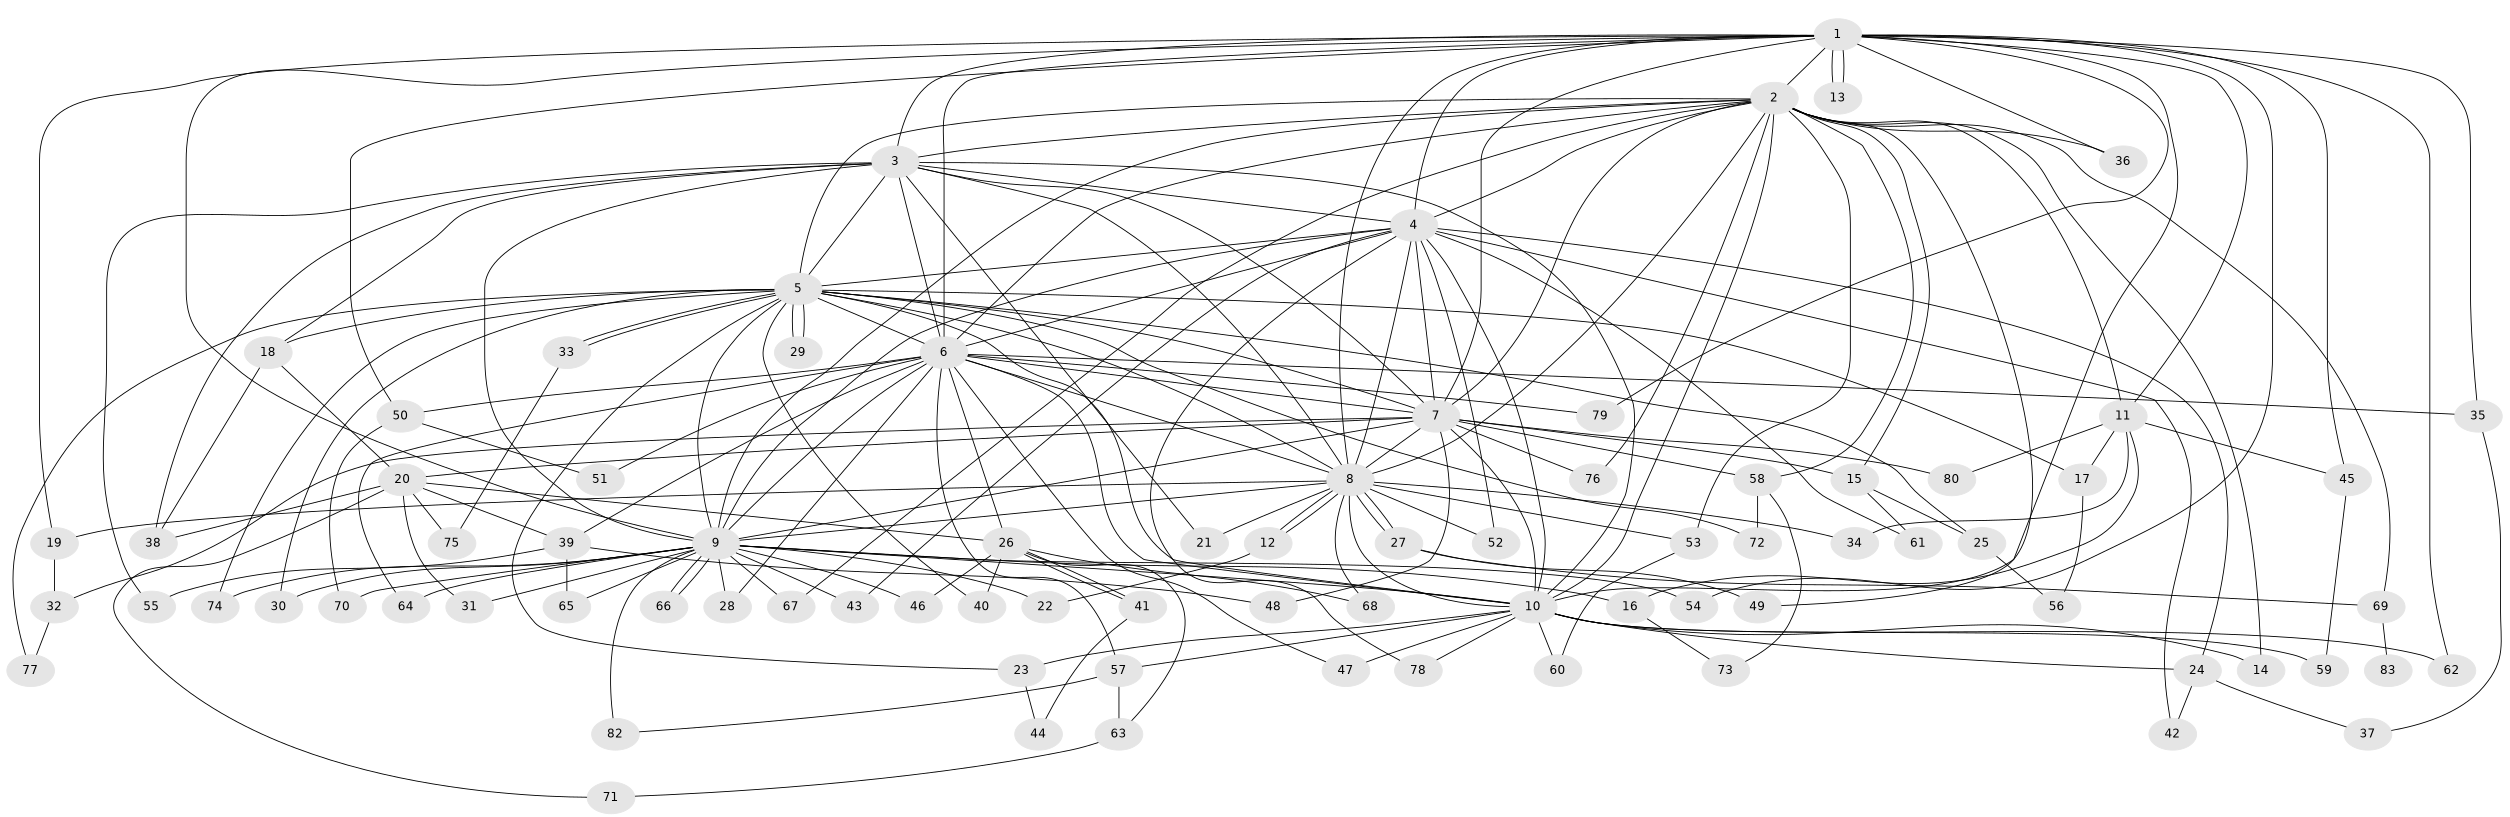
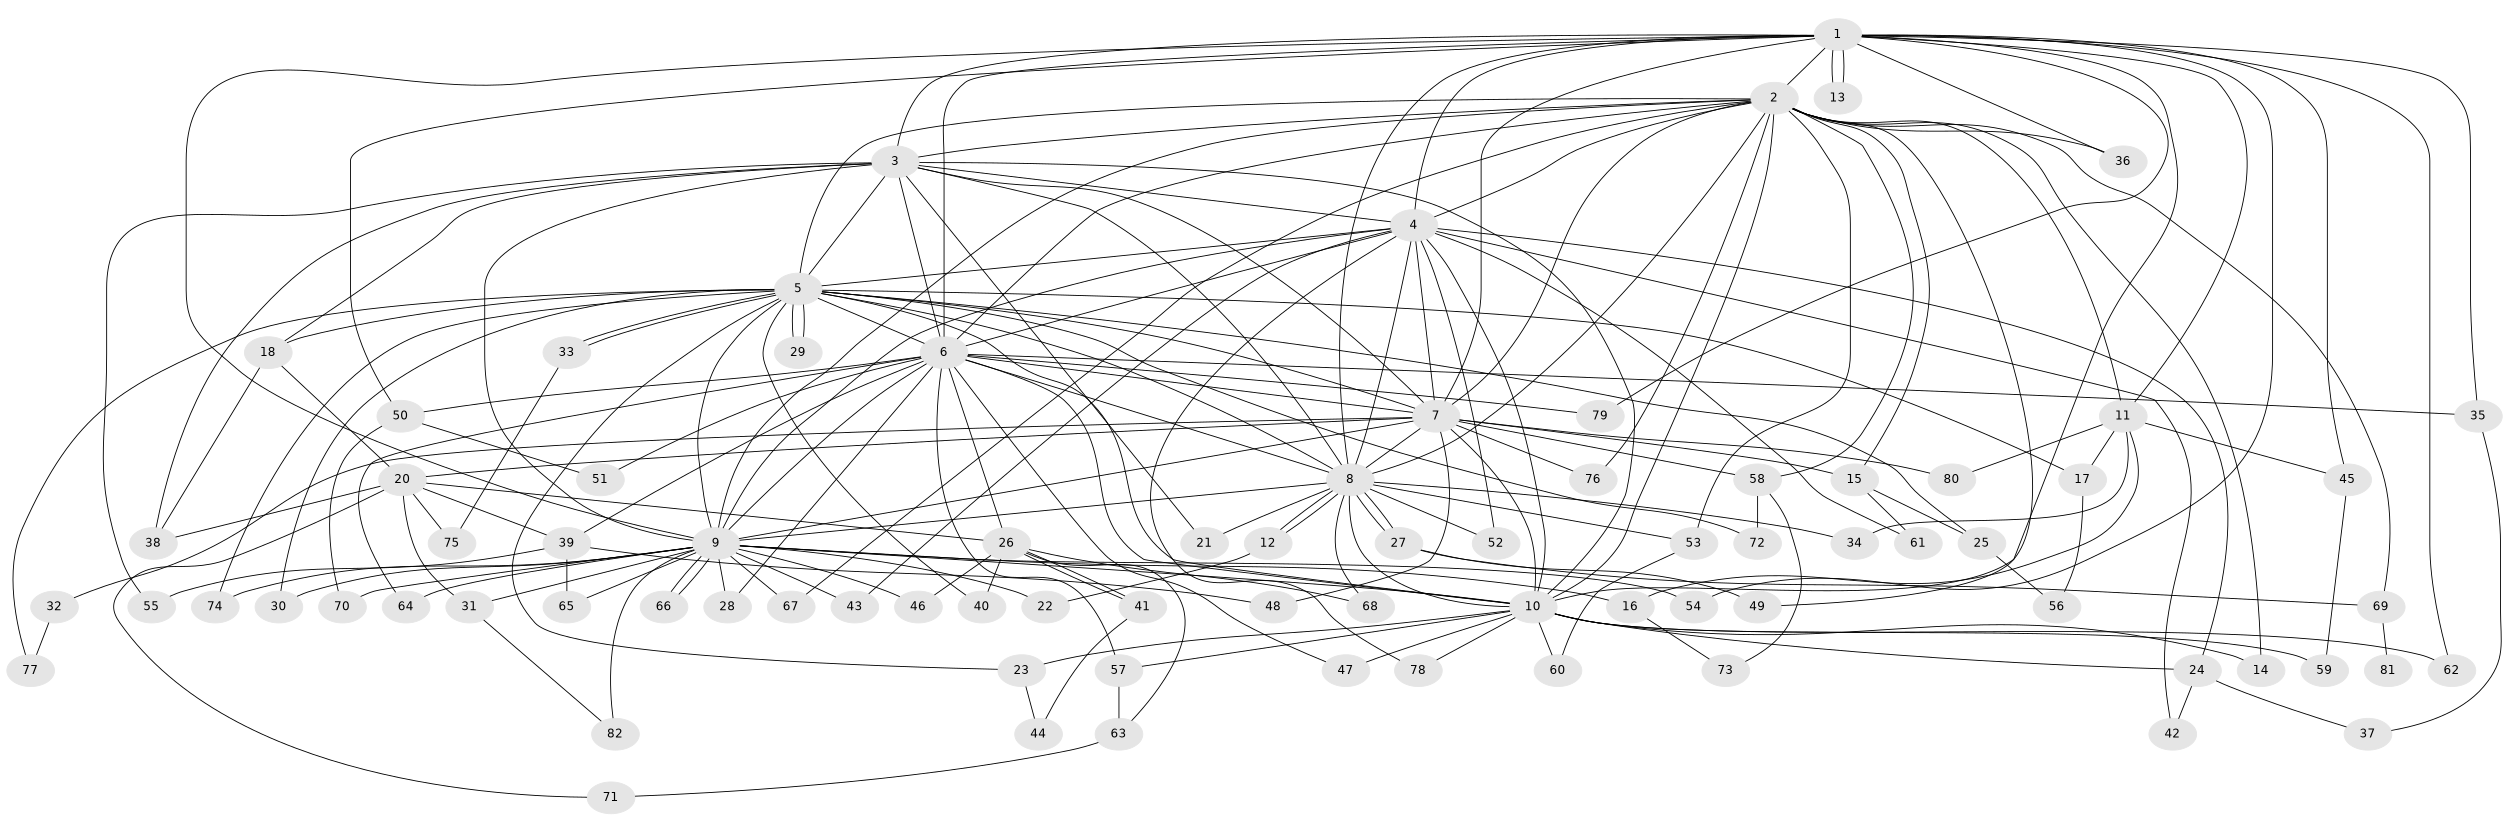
(55, 543) -> none
(2388, 671) -> (2388, 671)
(869, 711) -> (542, 671)
